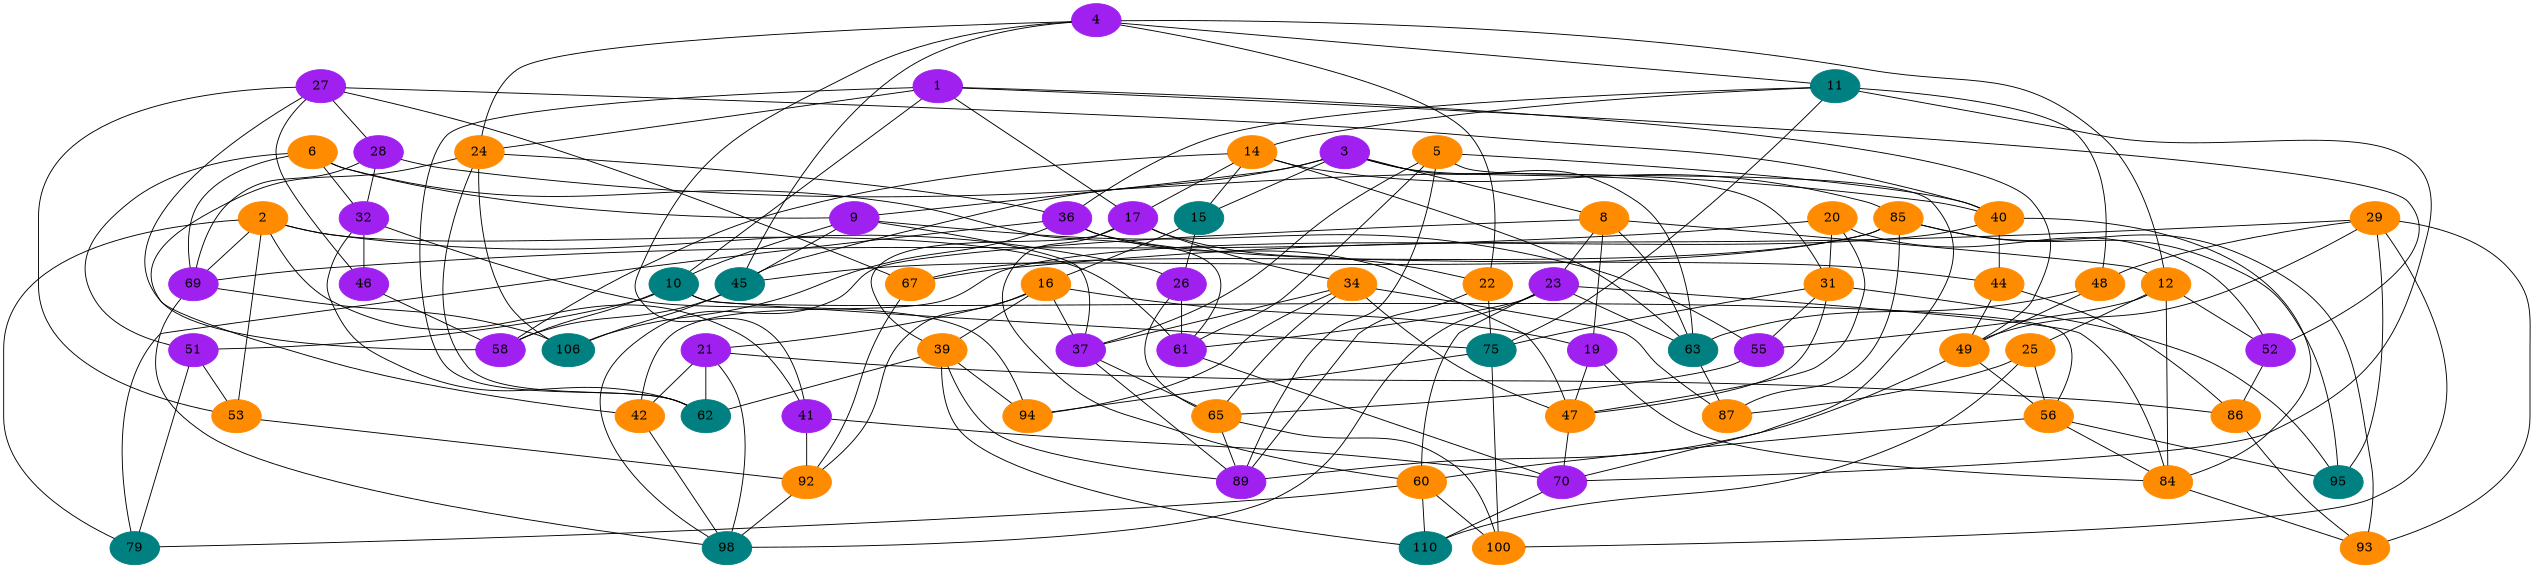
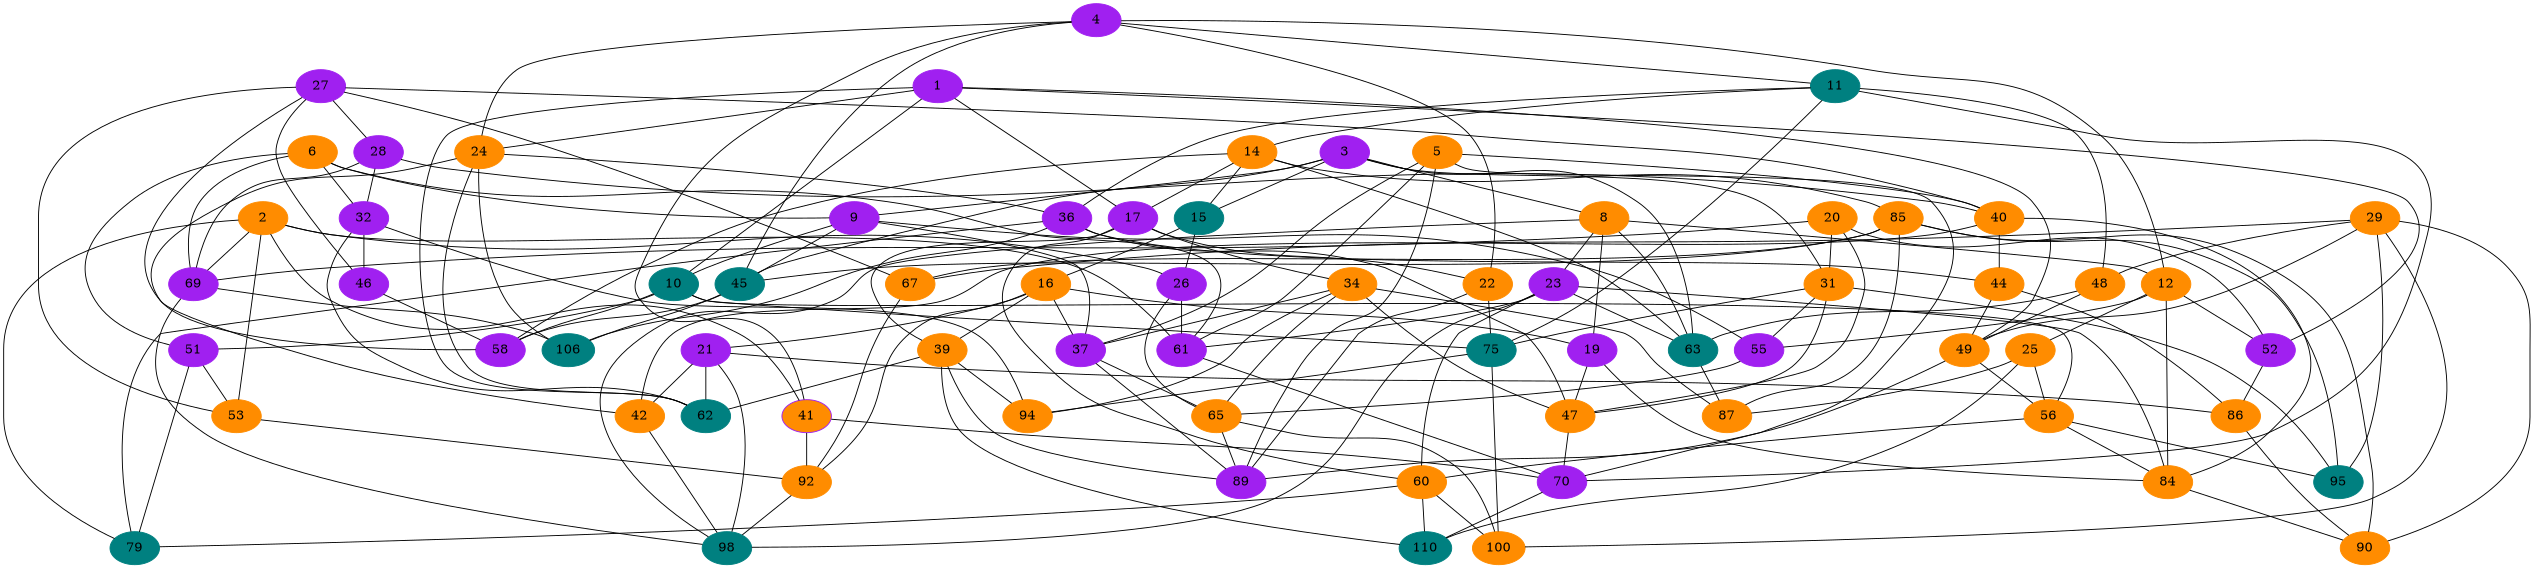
(807, 416) -> (807, 416)
(2365, 548) -> (2365, 548)
